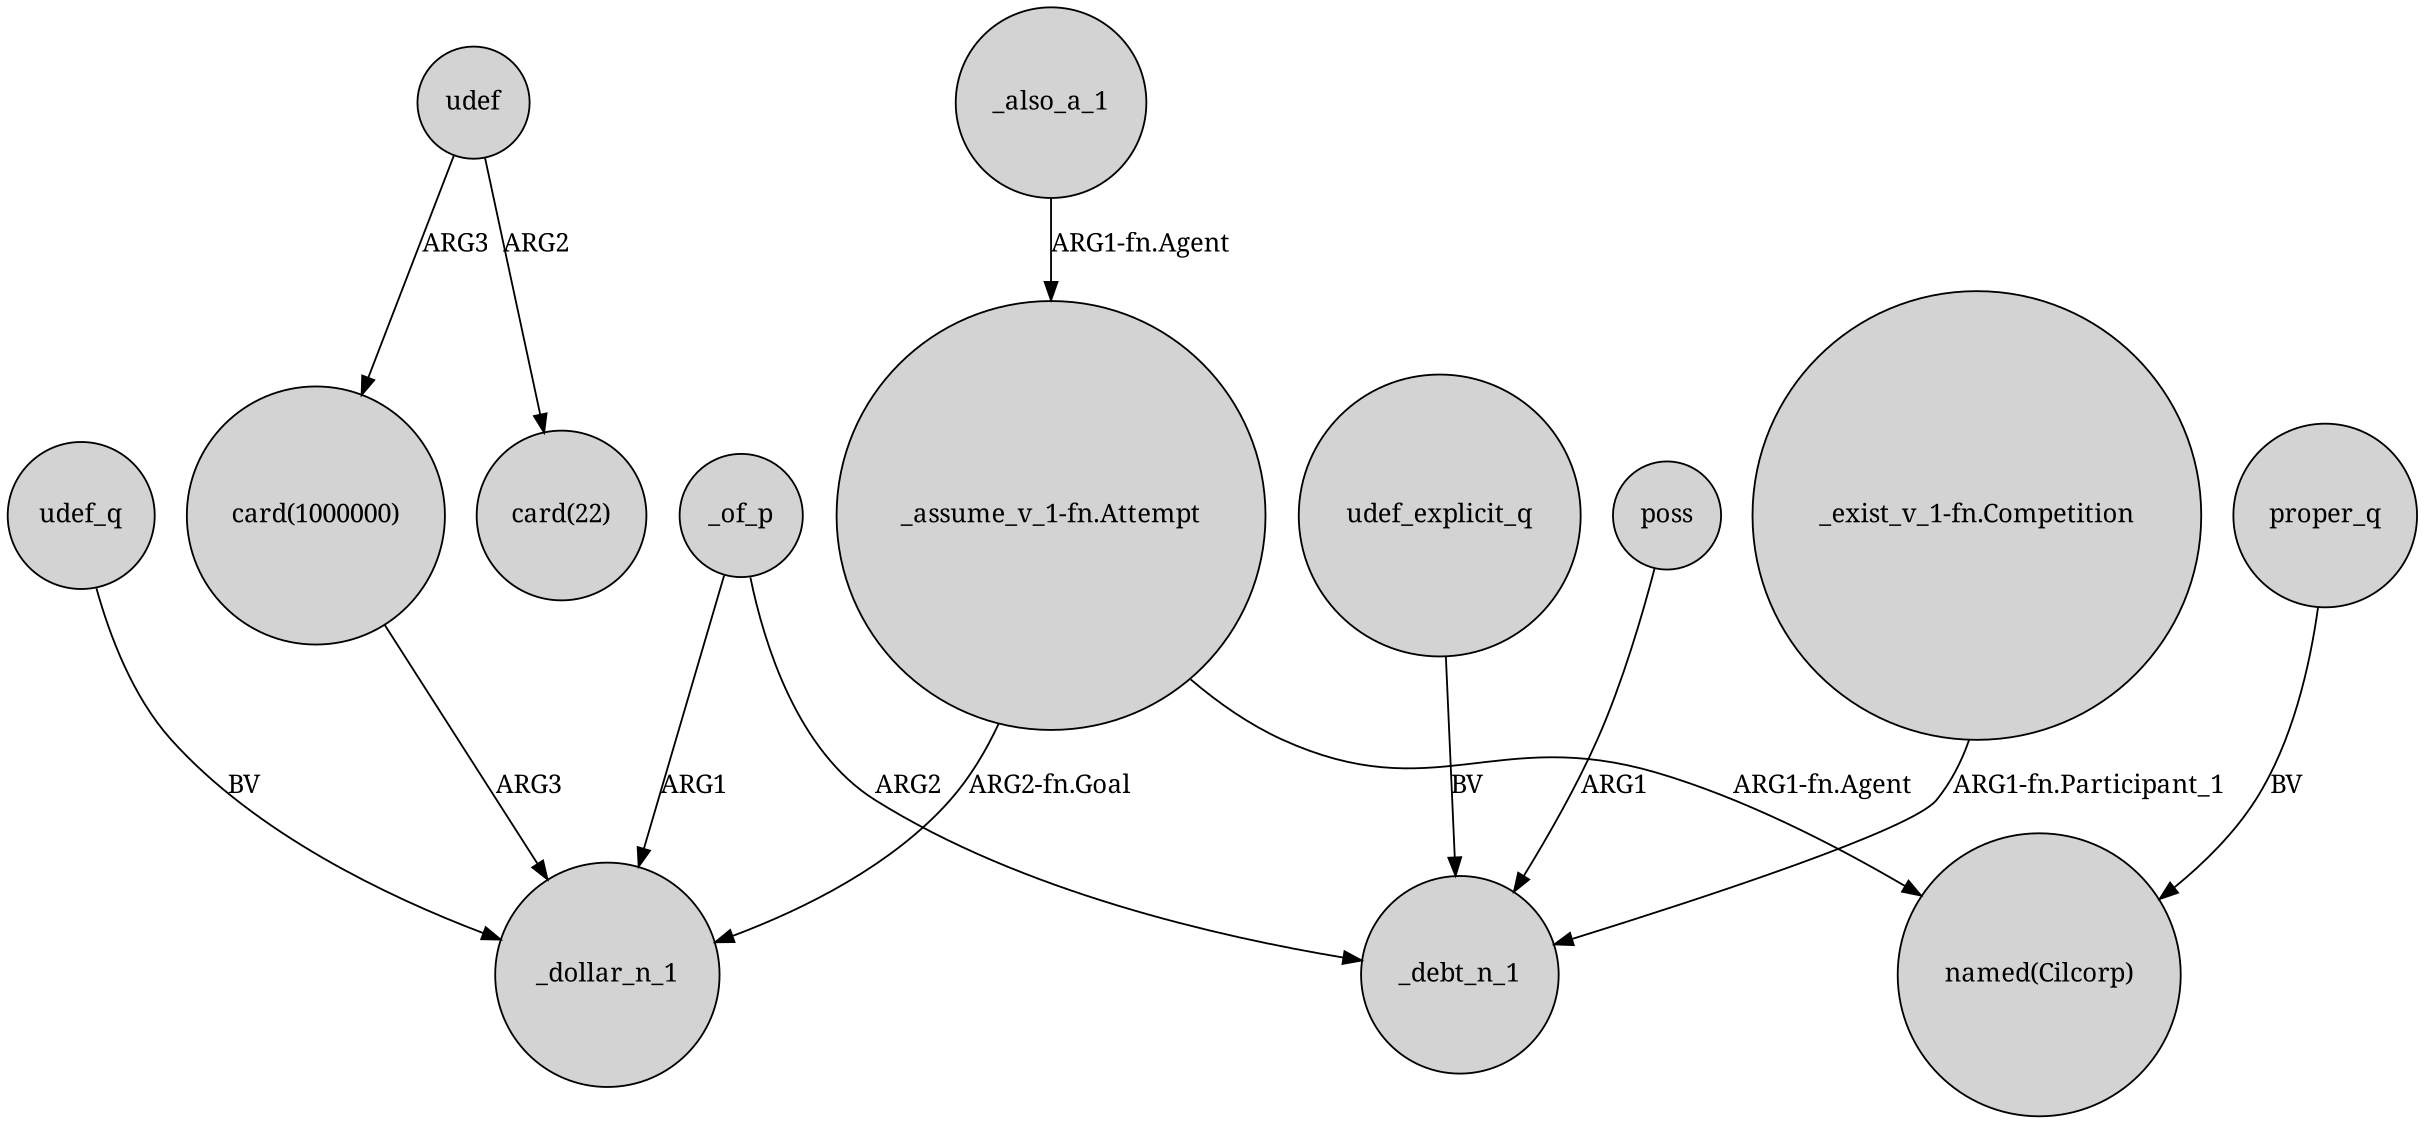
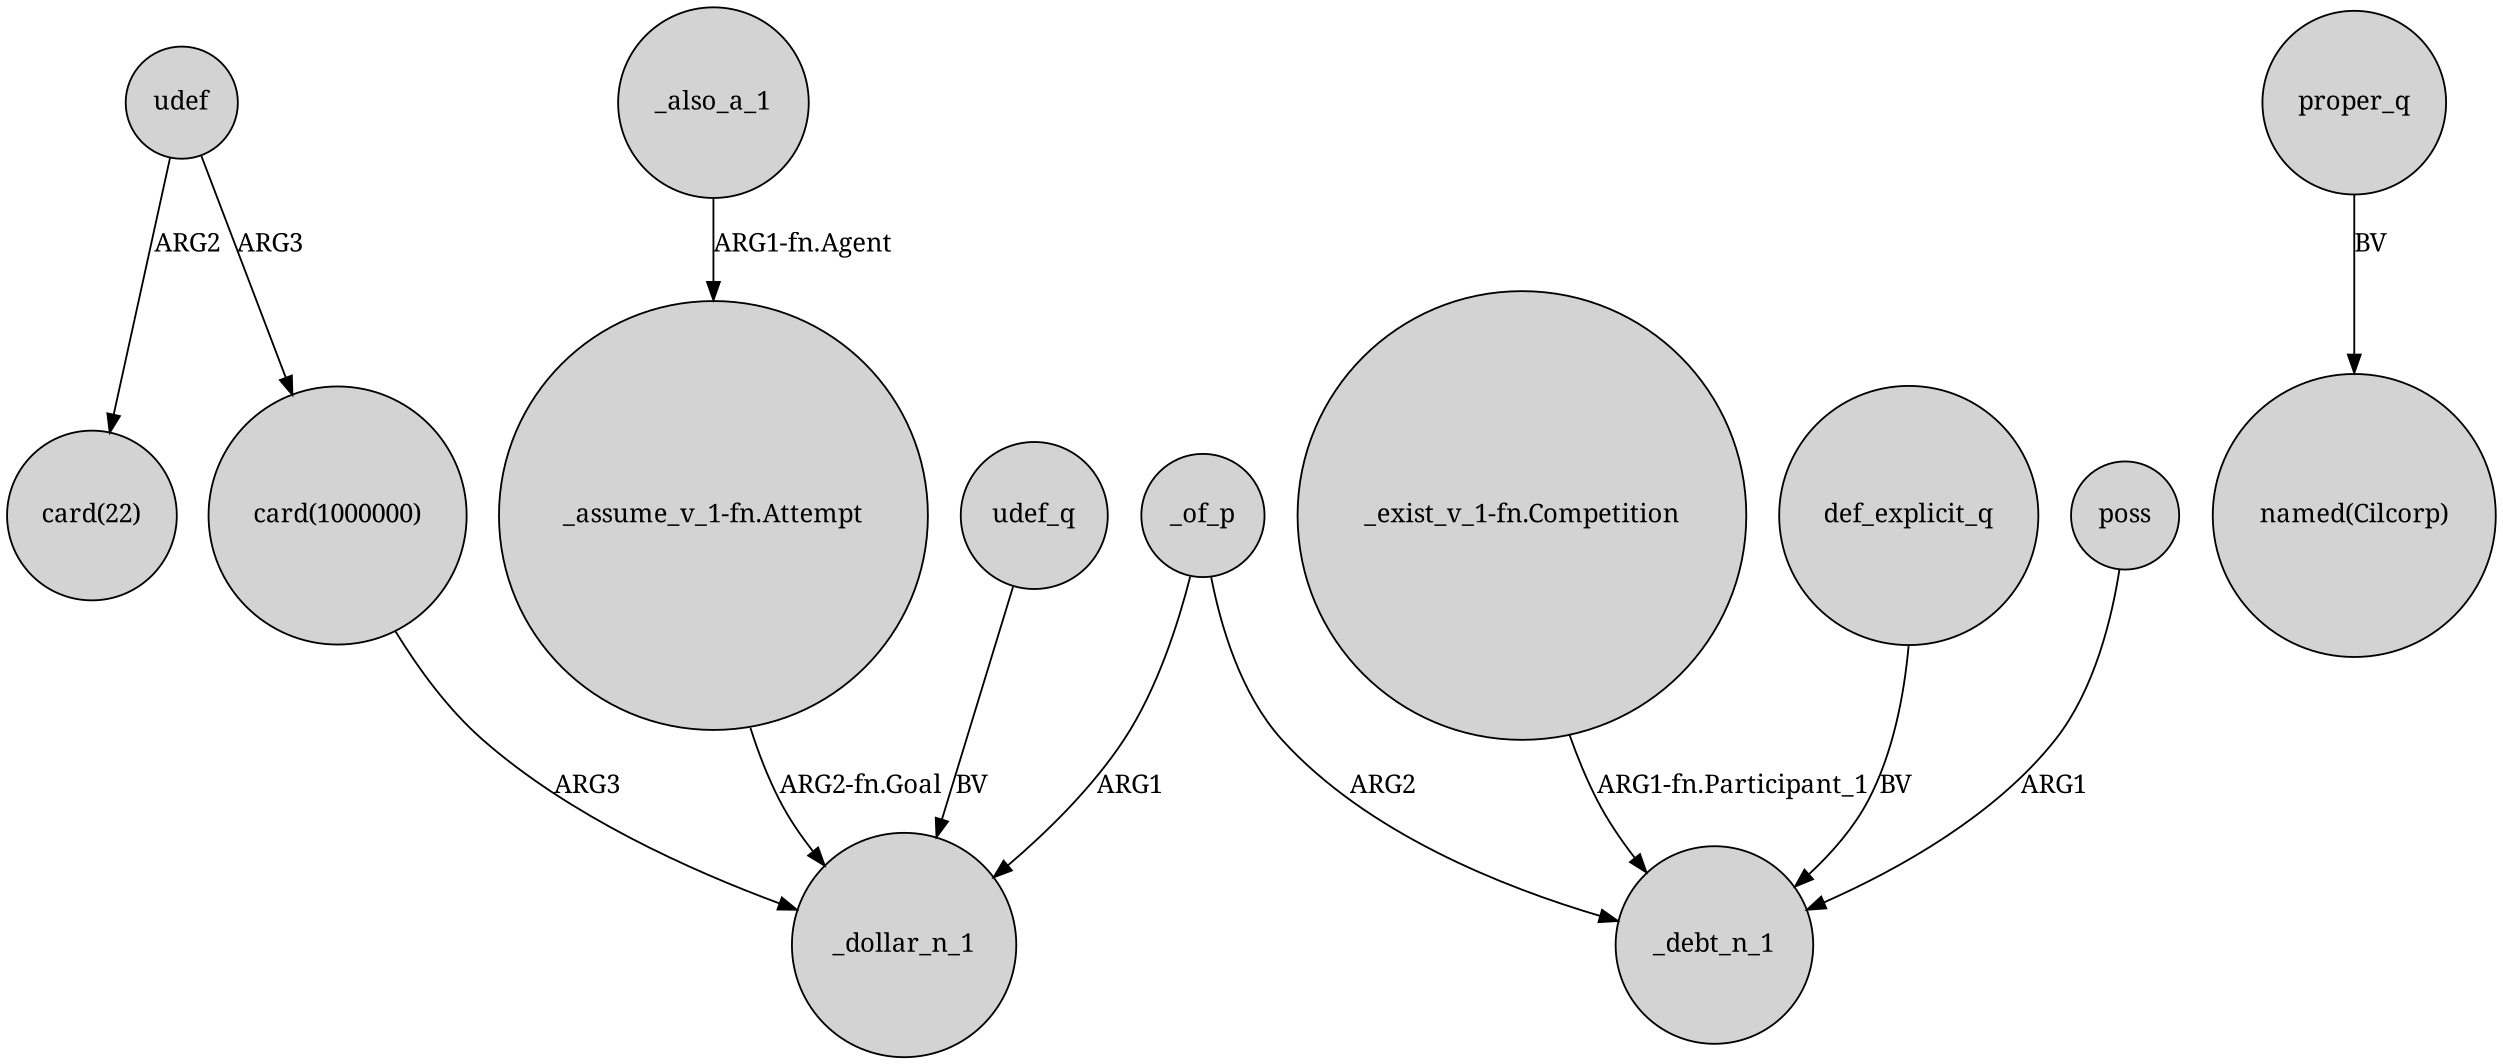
(1440, 515) -> (1909, 515)
(1550, 757) -> none
